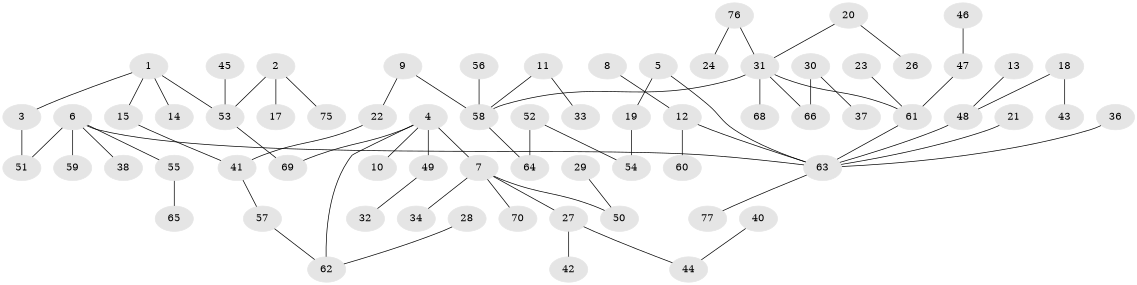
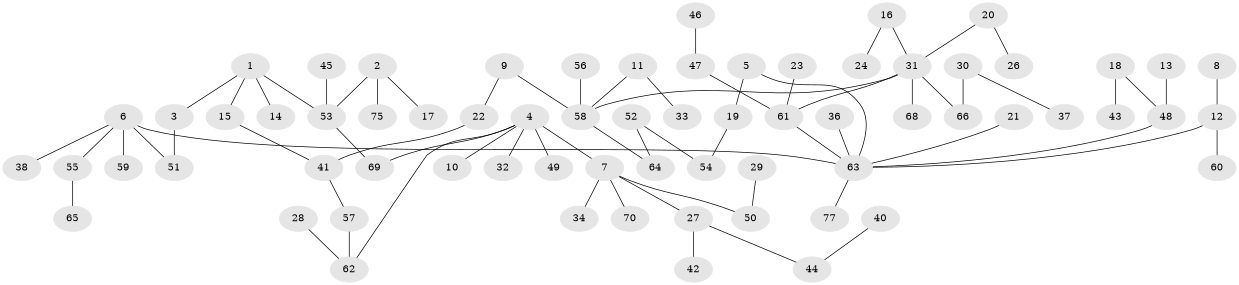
(734, 16) -> (887, 16)
(397, 193) -> (516, 143)
